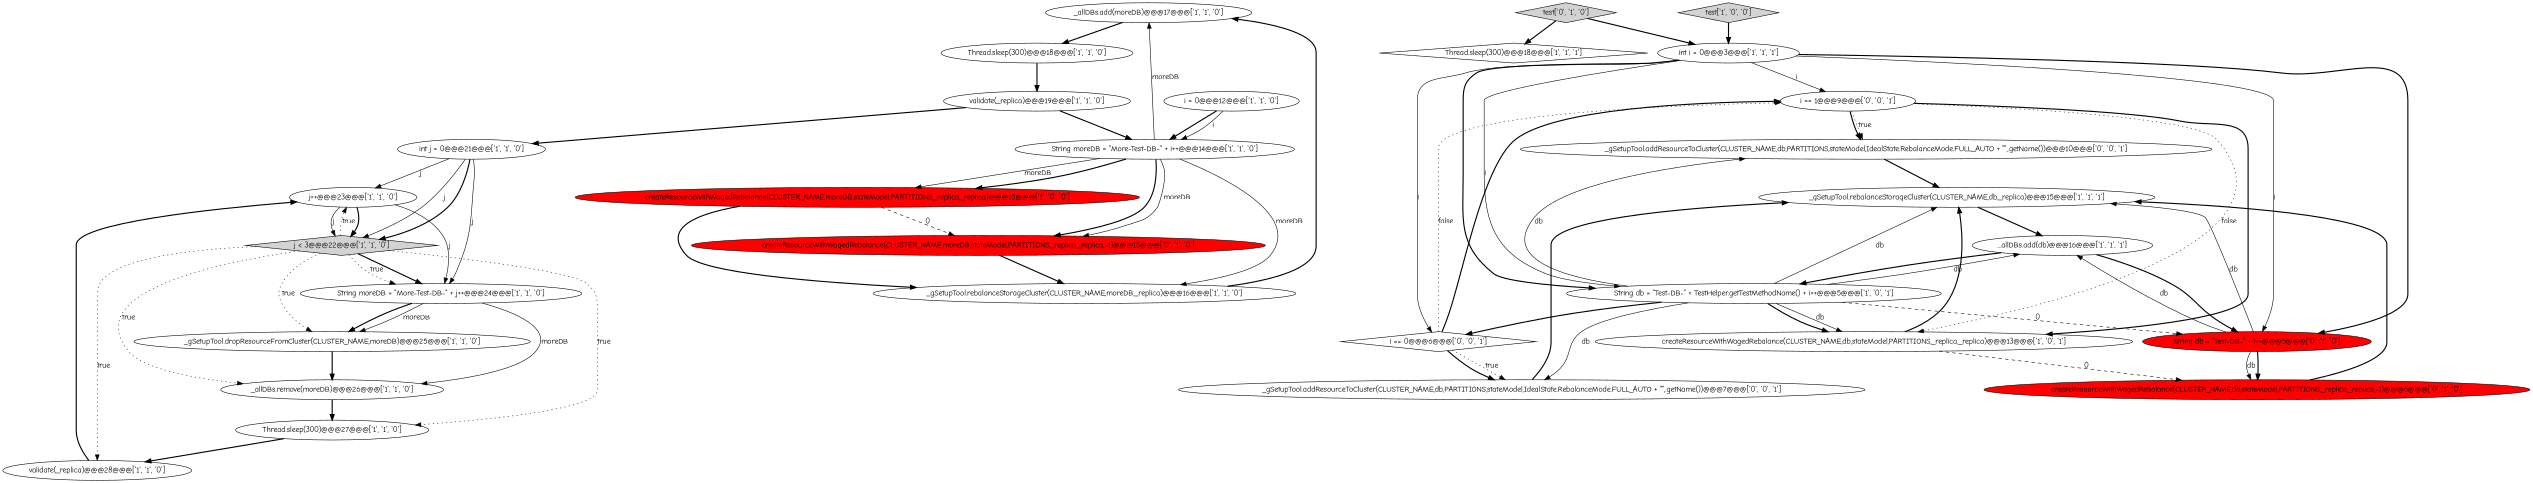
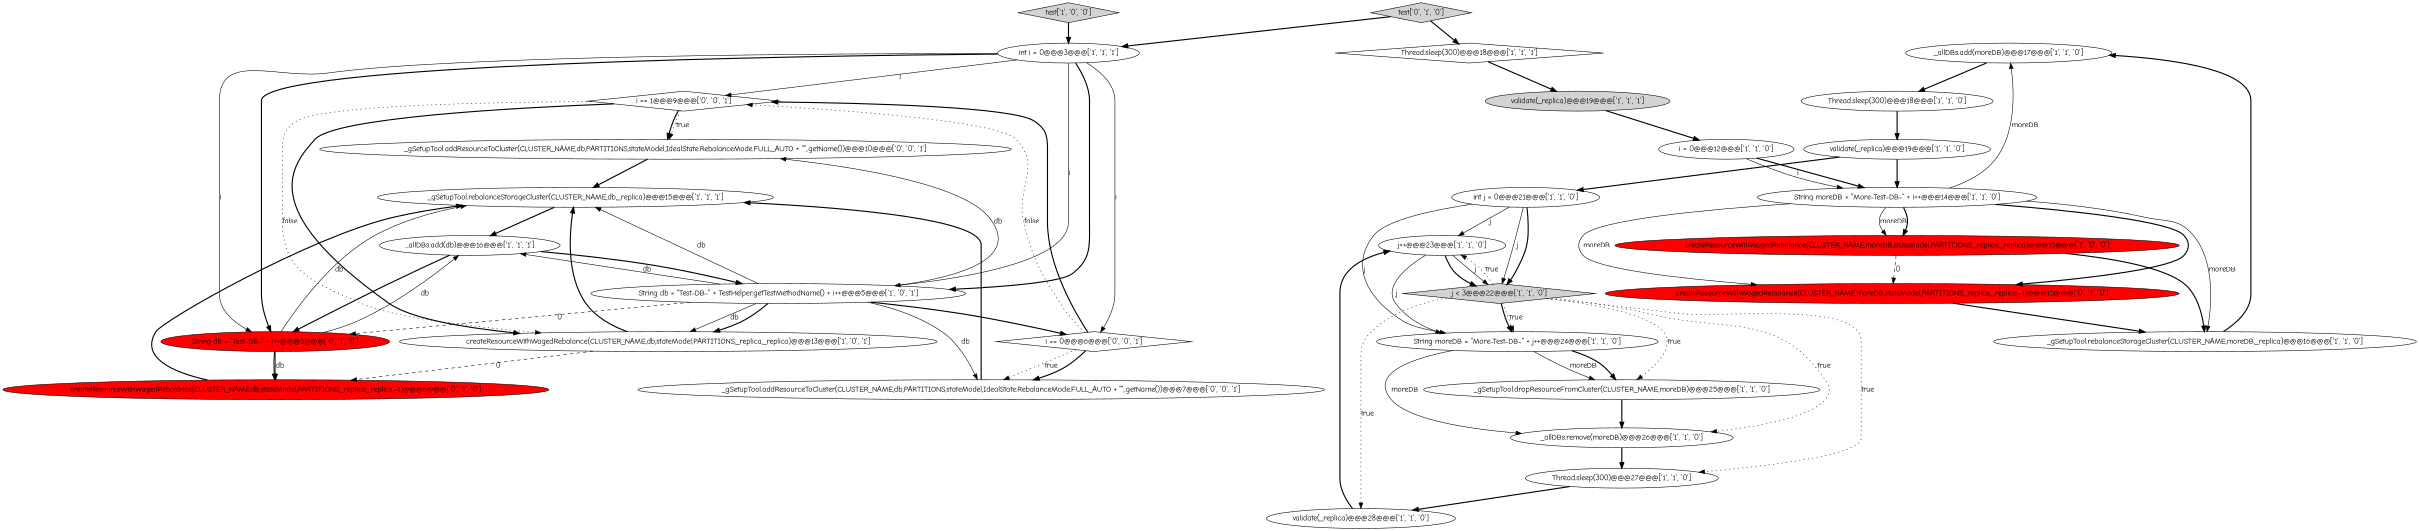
none -> (1578, 101)
(1848, 101) -> (684, 101)
